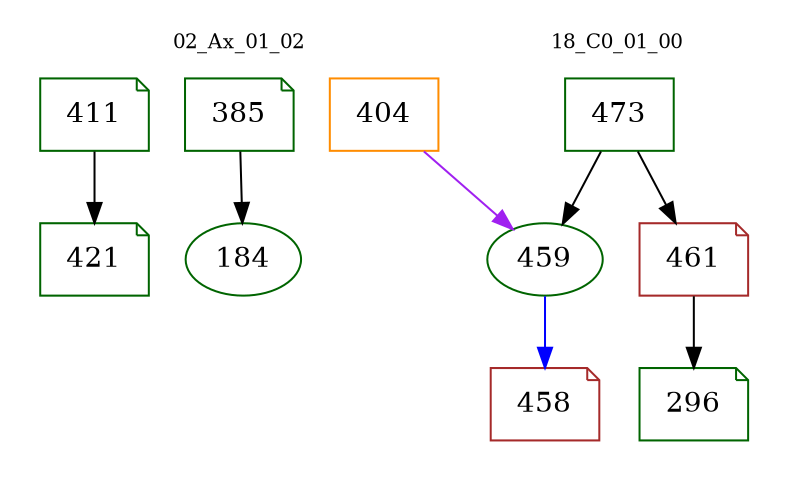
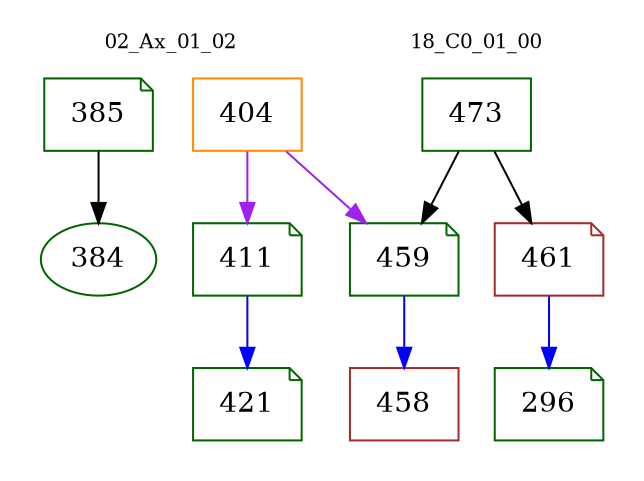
(95, 177) -> (247, 322)
none -> (247, 177)
(243, 259) -> (99, 259)
(545, 259) -> (404, 259)
(694, 322) -> (549, 322)
(545, 404) -> (404, 404)
